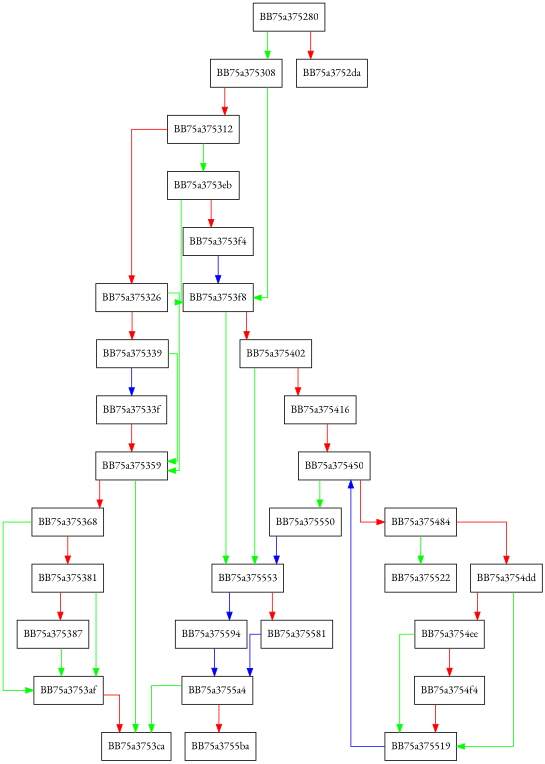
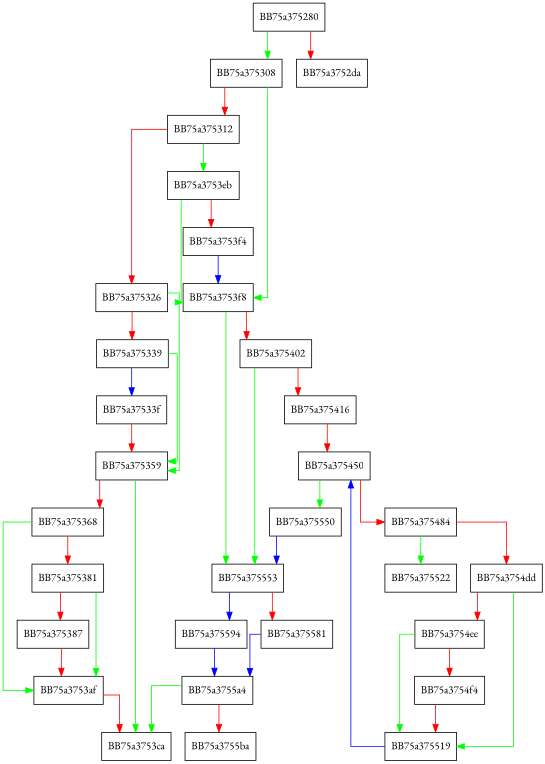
(61, 658) -> (61, 658)
